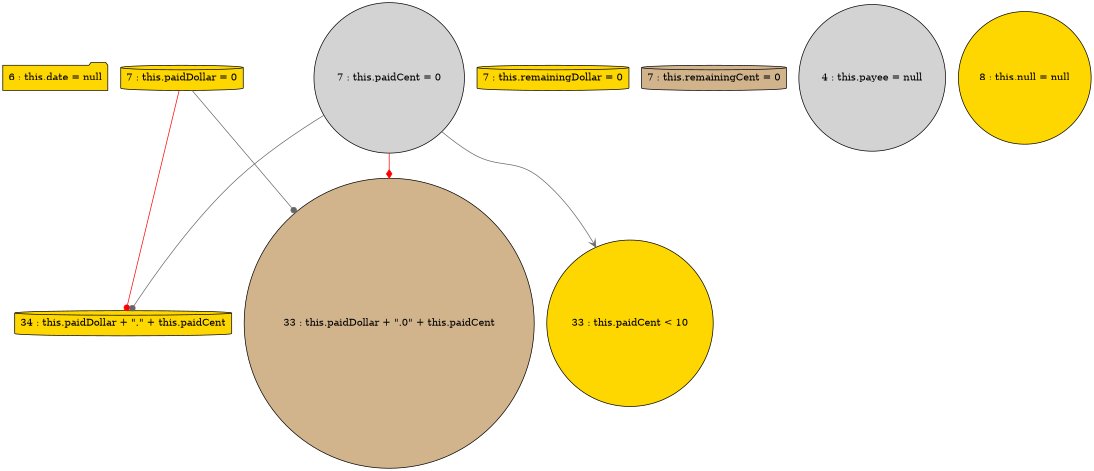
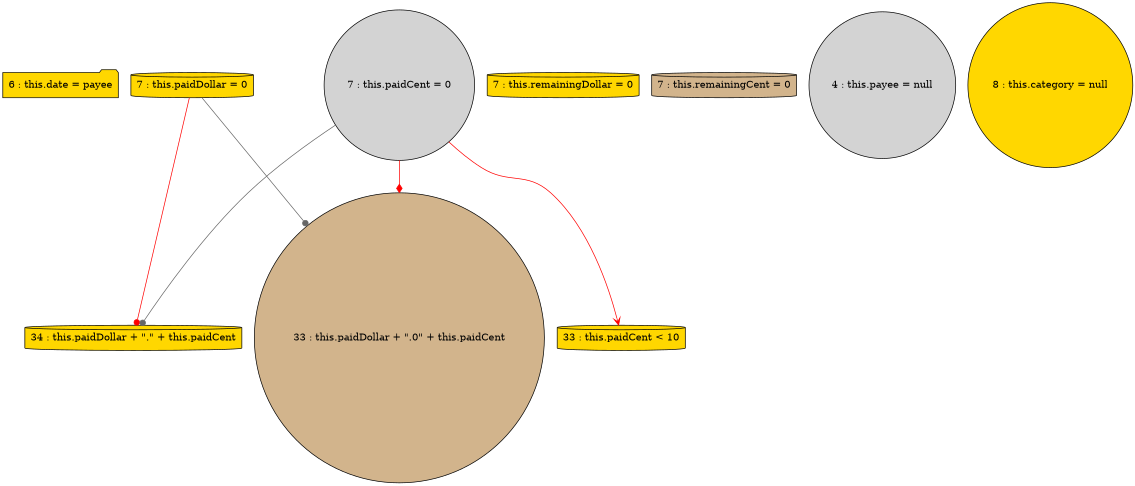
(55, 78) -> (61, 85)
(1025, 78) -> (1050, 85)
(528, 170) -> (560, 203)
(630, 323) -> (621, 338)
